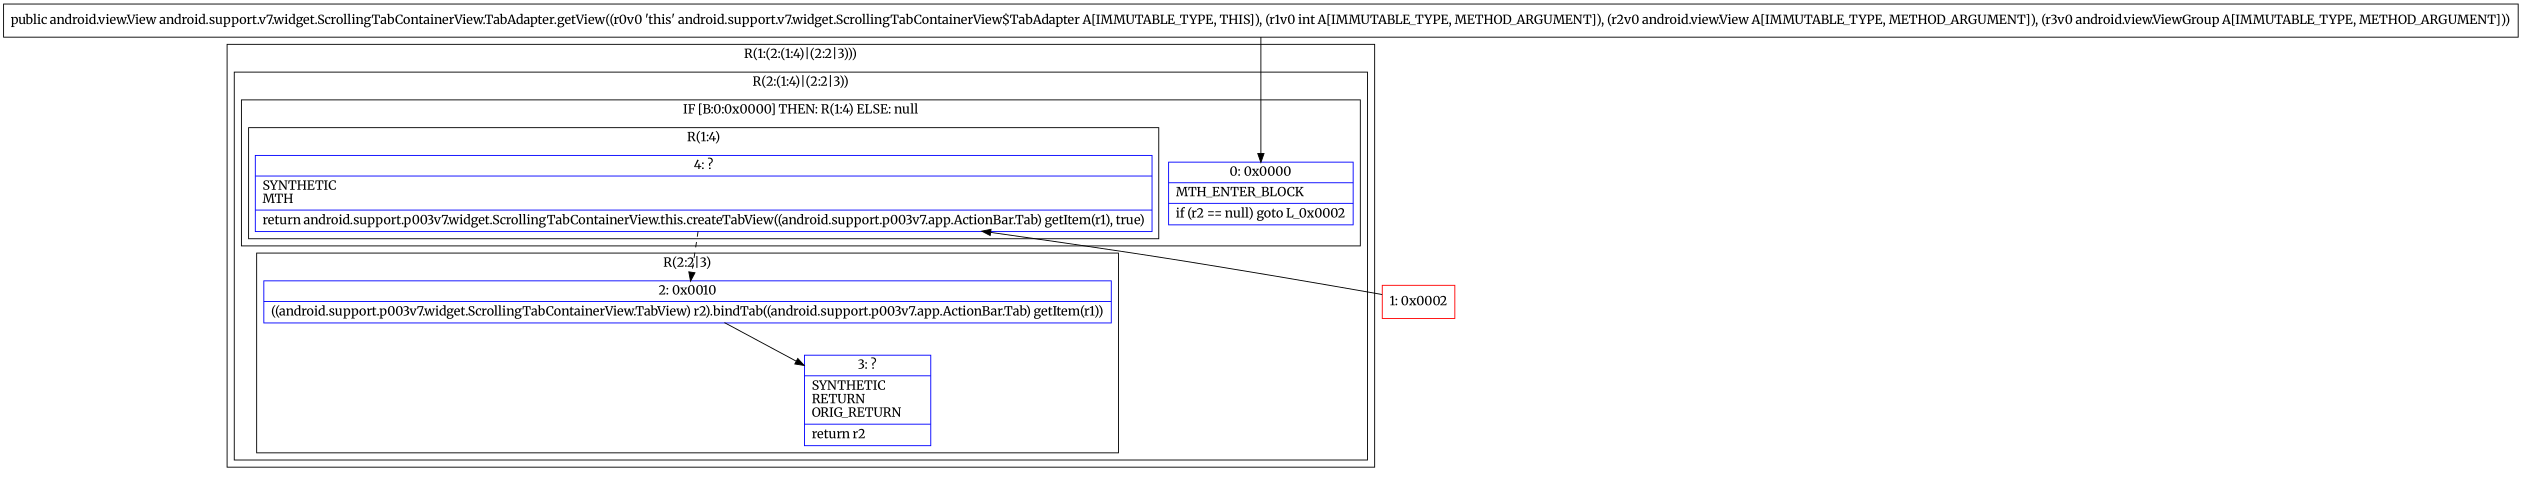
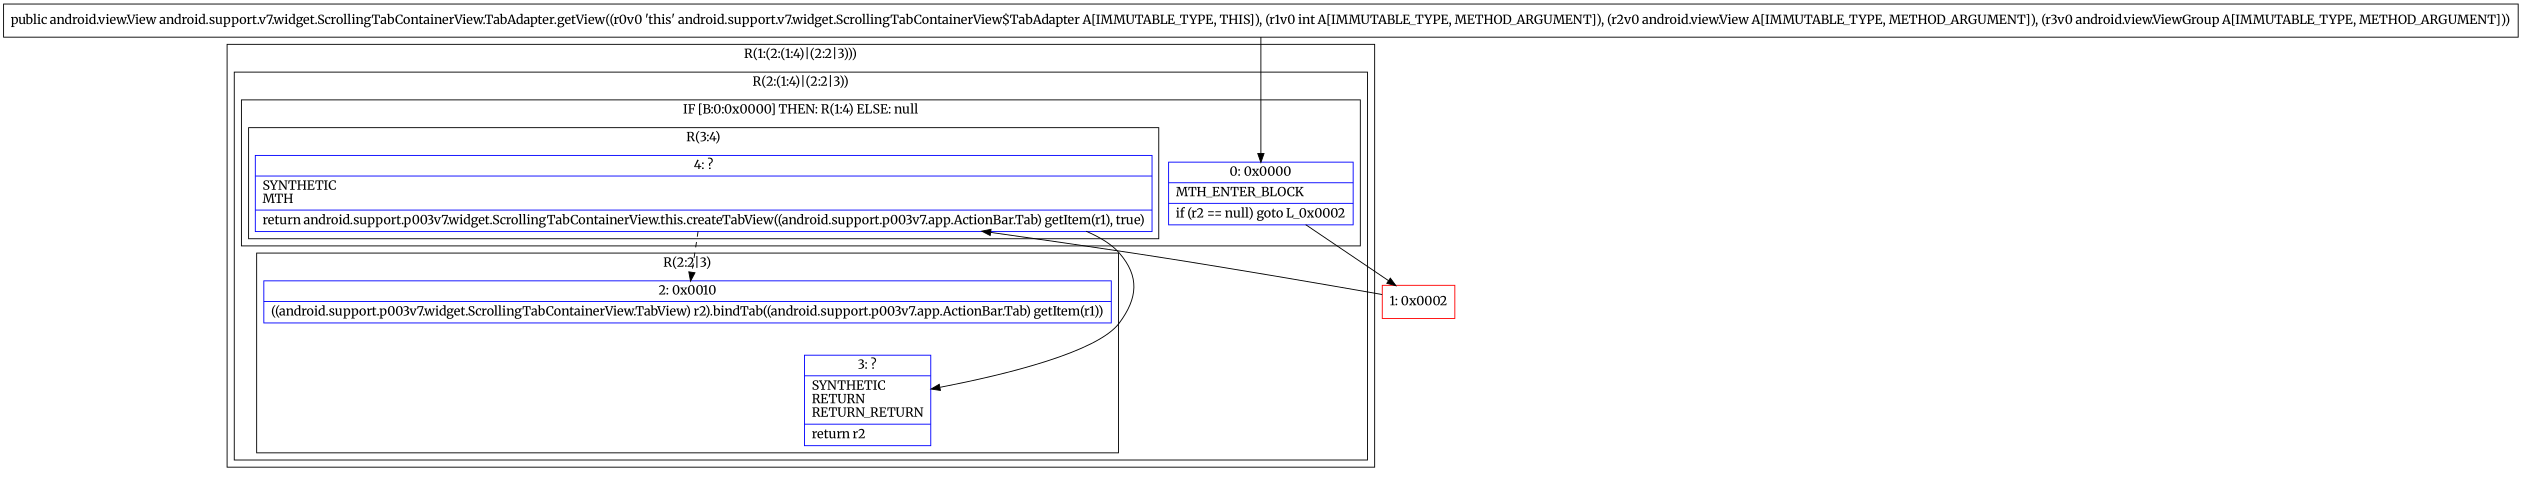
(704, 138) -> (704, 138)
none -> (1347, 253)
(760, 342) -> (1089, 345)
(856, 413) -> (868, 413)
